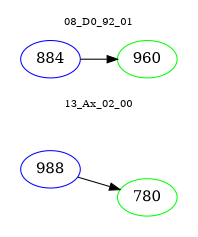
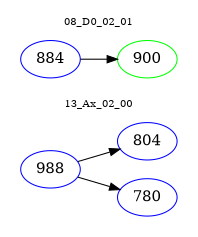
(99, 22) -> (99, 22)
(147, 59) -> (147, 59)
none -> (147, 141)
(147, 197) -> (147, 197)
